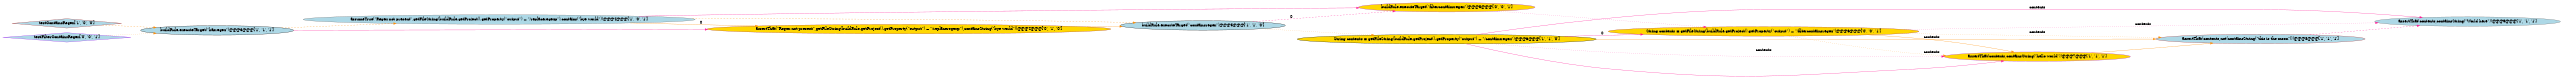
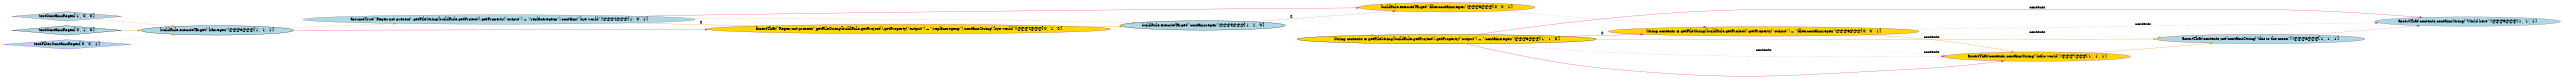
none -> (67, 30)
